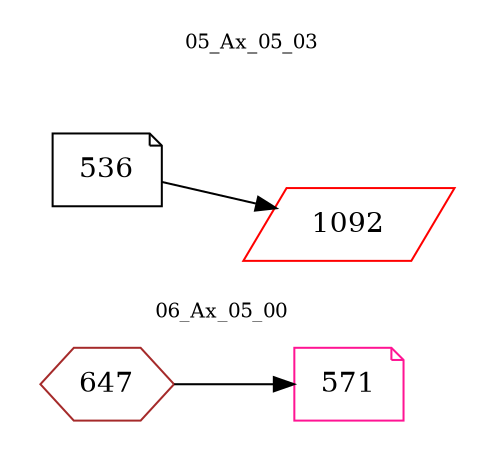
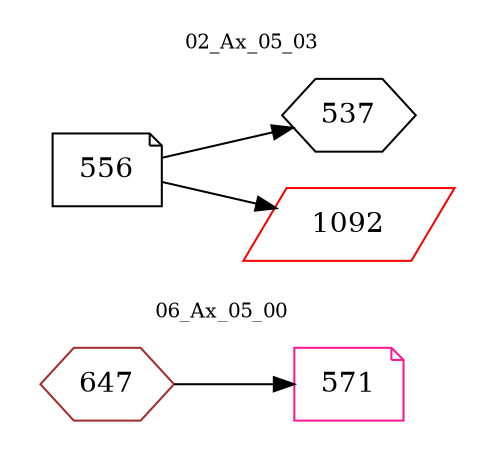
(252, 43) -> (252, 43)
none -> (349, 115)
(107, 170) -> (107, 170)
